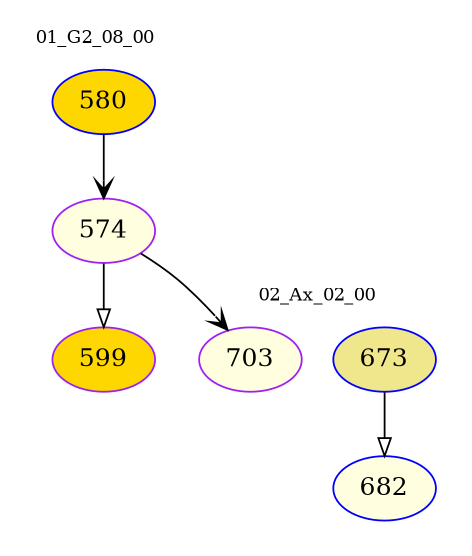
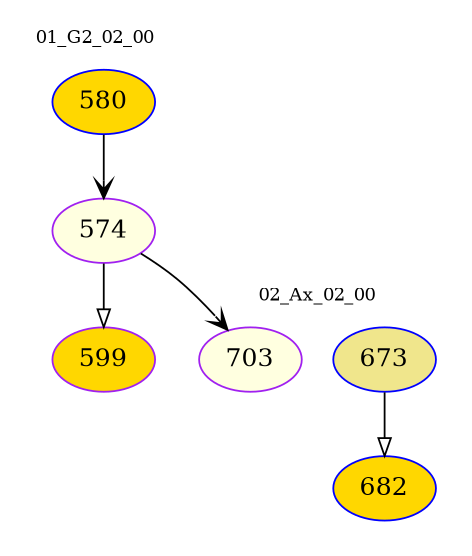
(96, 38) -> (96, 38)
(385, 488) -> (385, 488)
